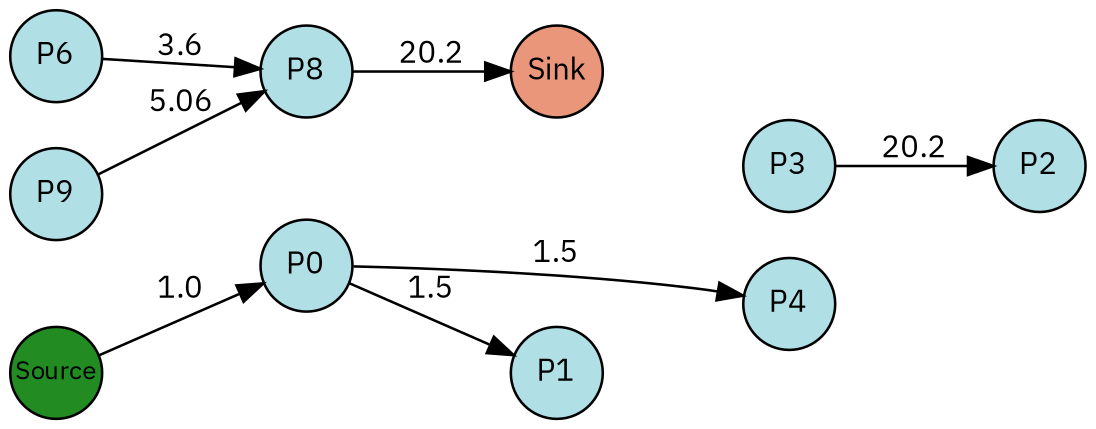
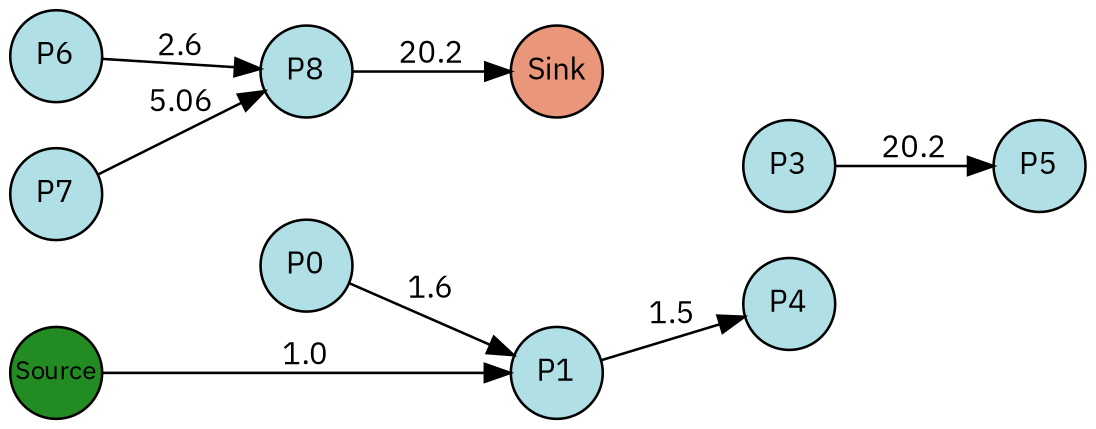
(181, 47) -> (181, 47)
(1040, 166) -> (1040, 166)
(56, 194) -> (56, 194)
(536, 274) -> (660, 342)
(432, 290) -> (432, 290)
(169, 325) -> (293, 373)
